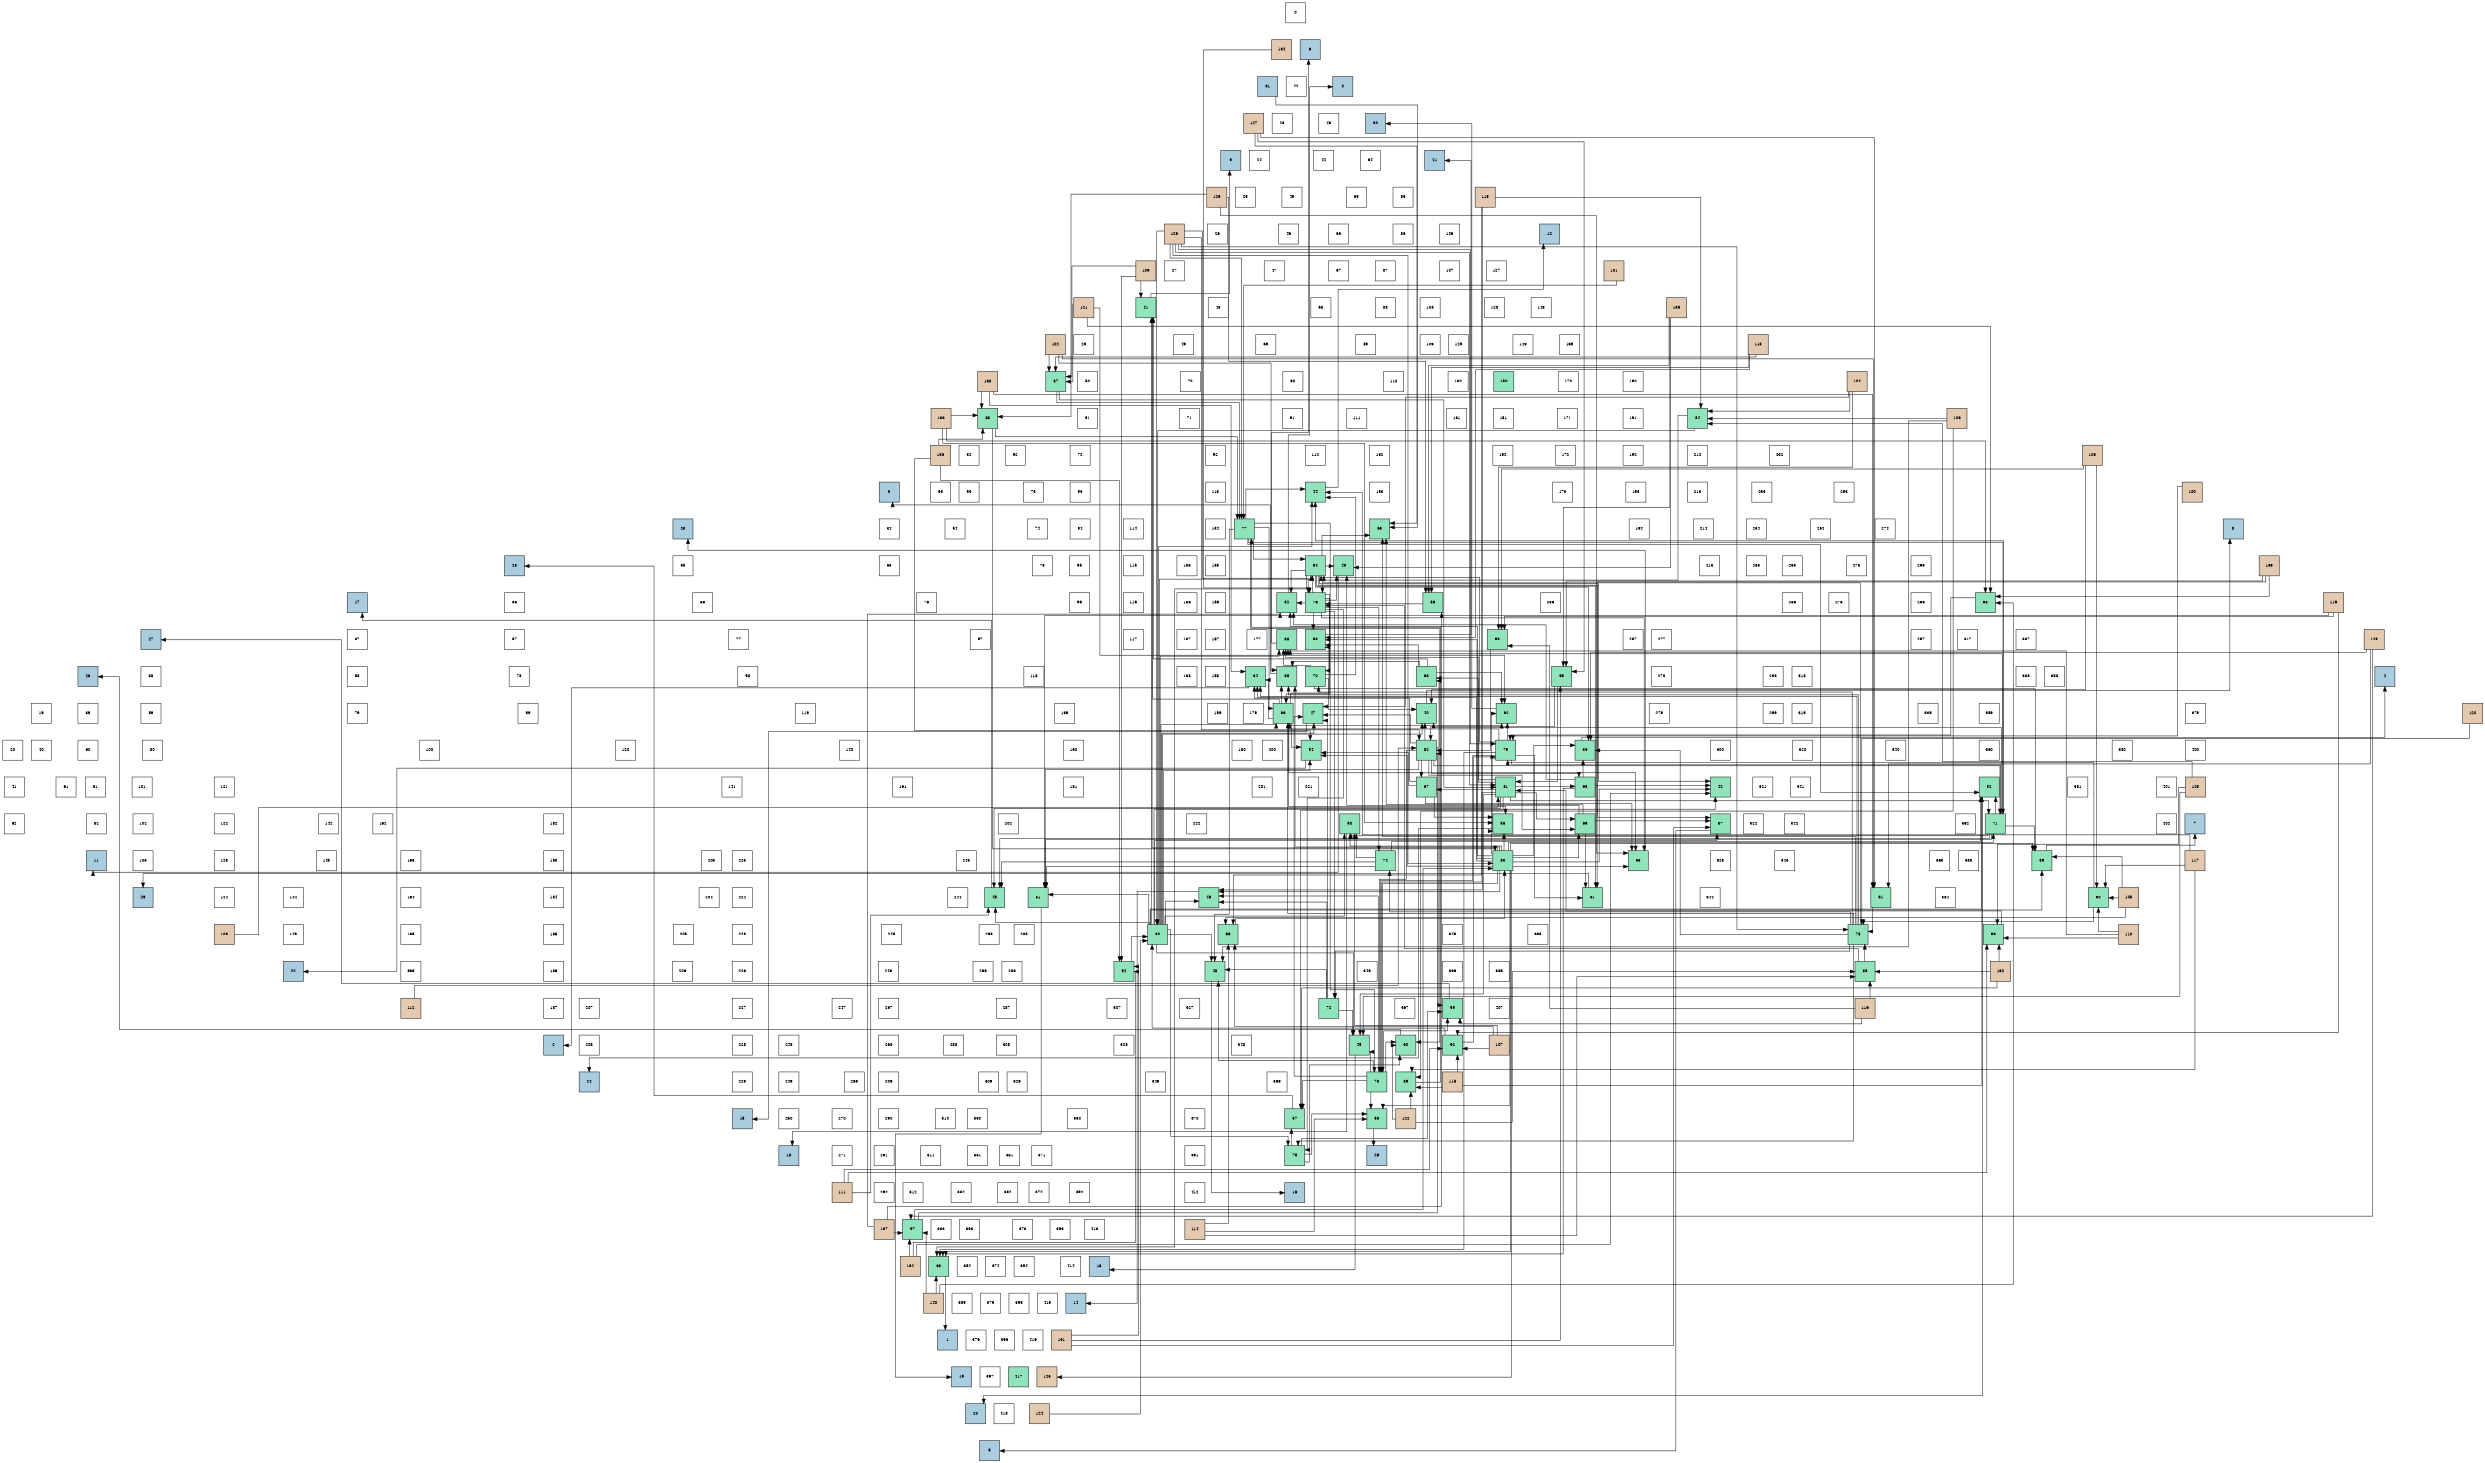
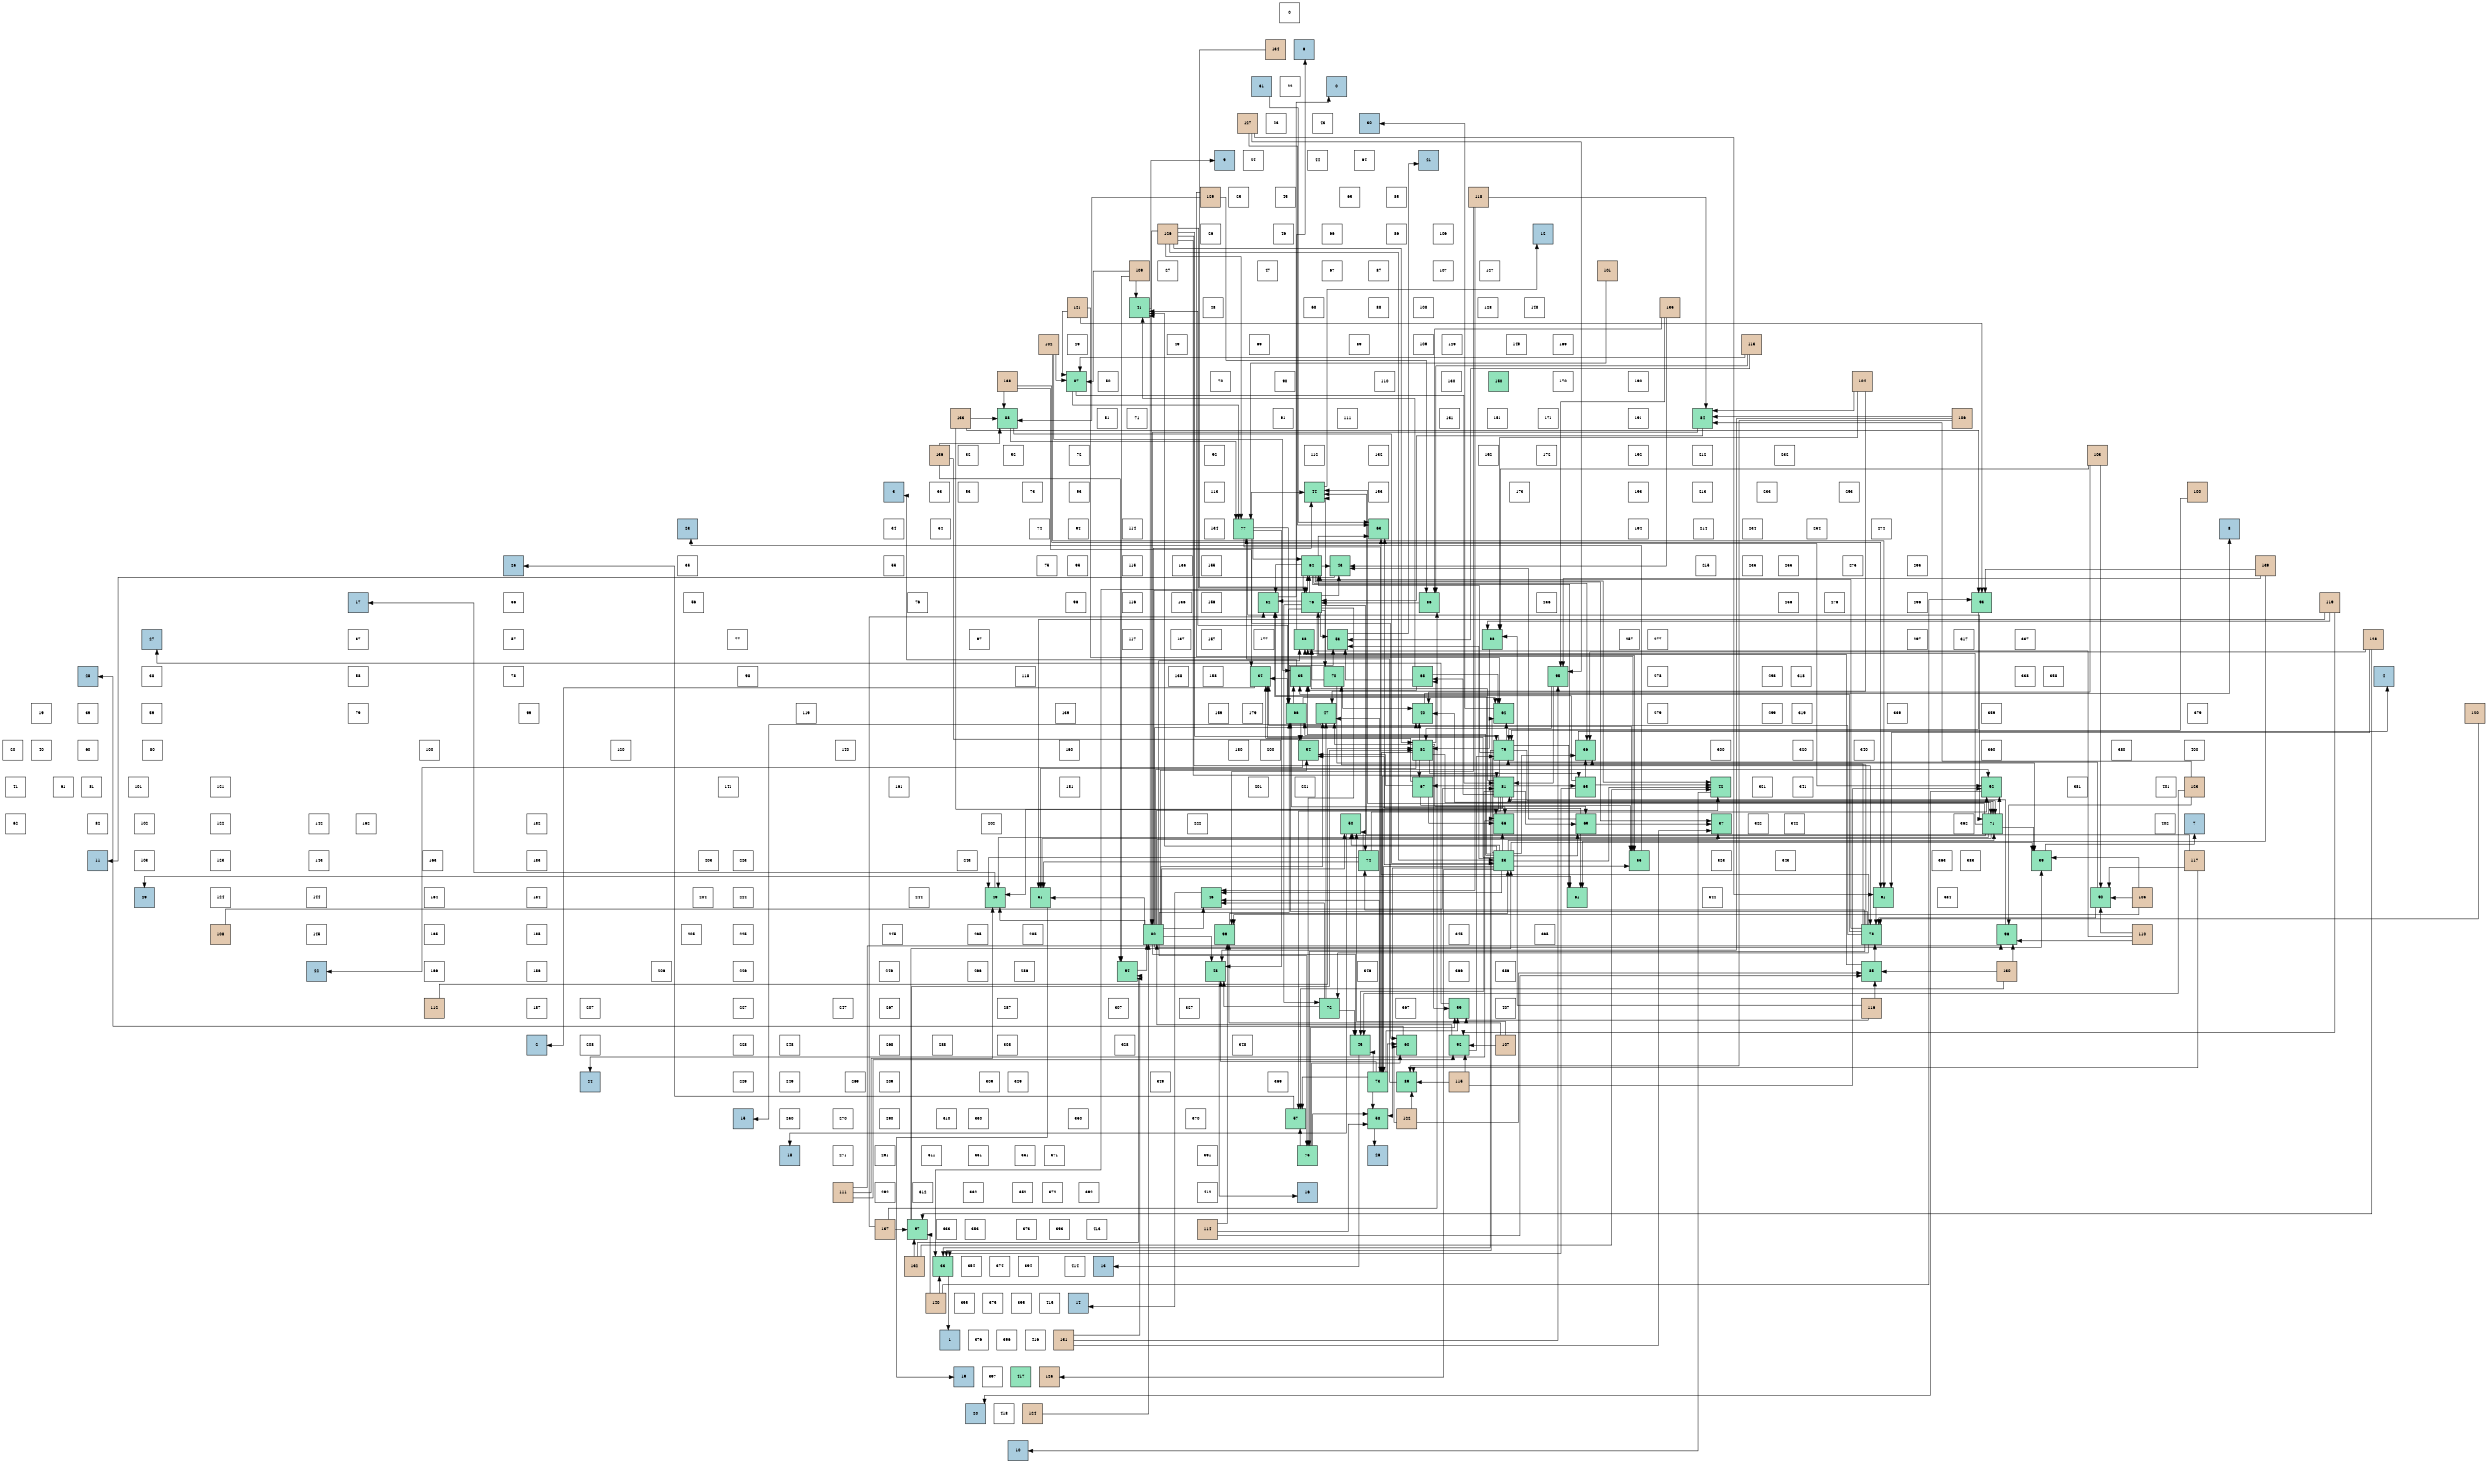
(411, 971) -> (434, 971)
(990, 1451) -> none
none -> (1018, 1451)
